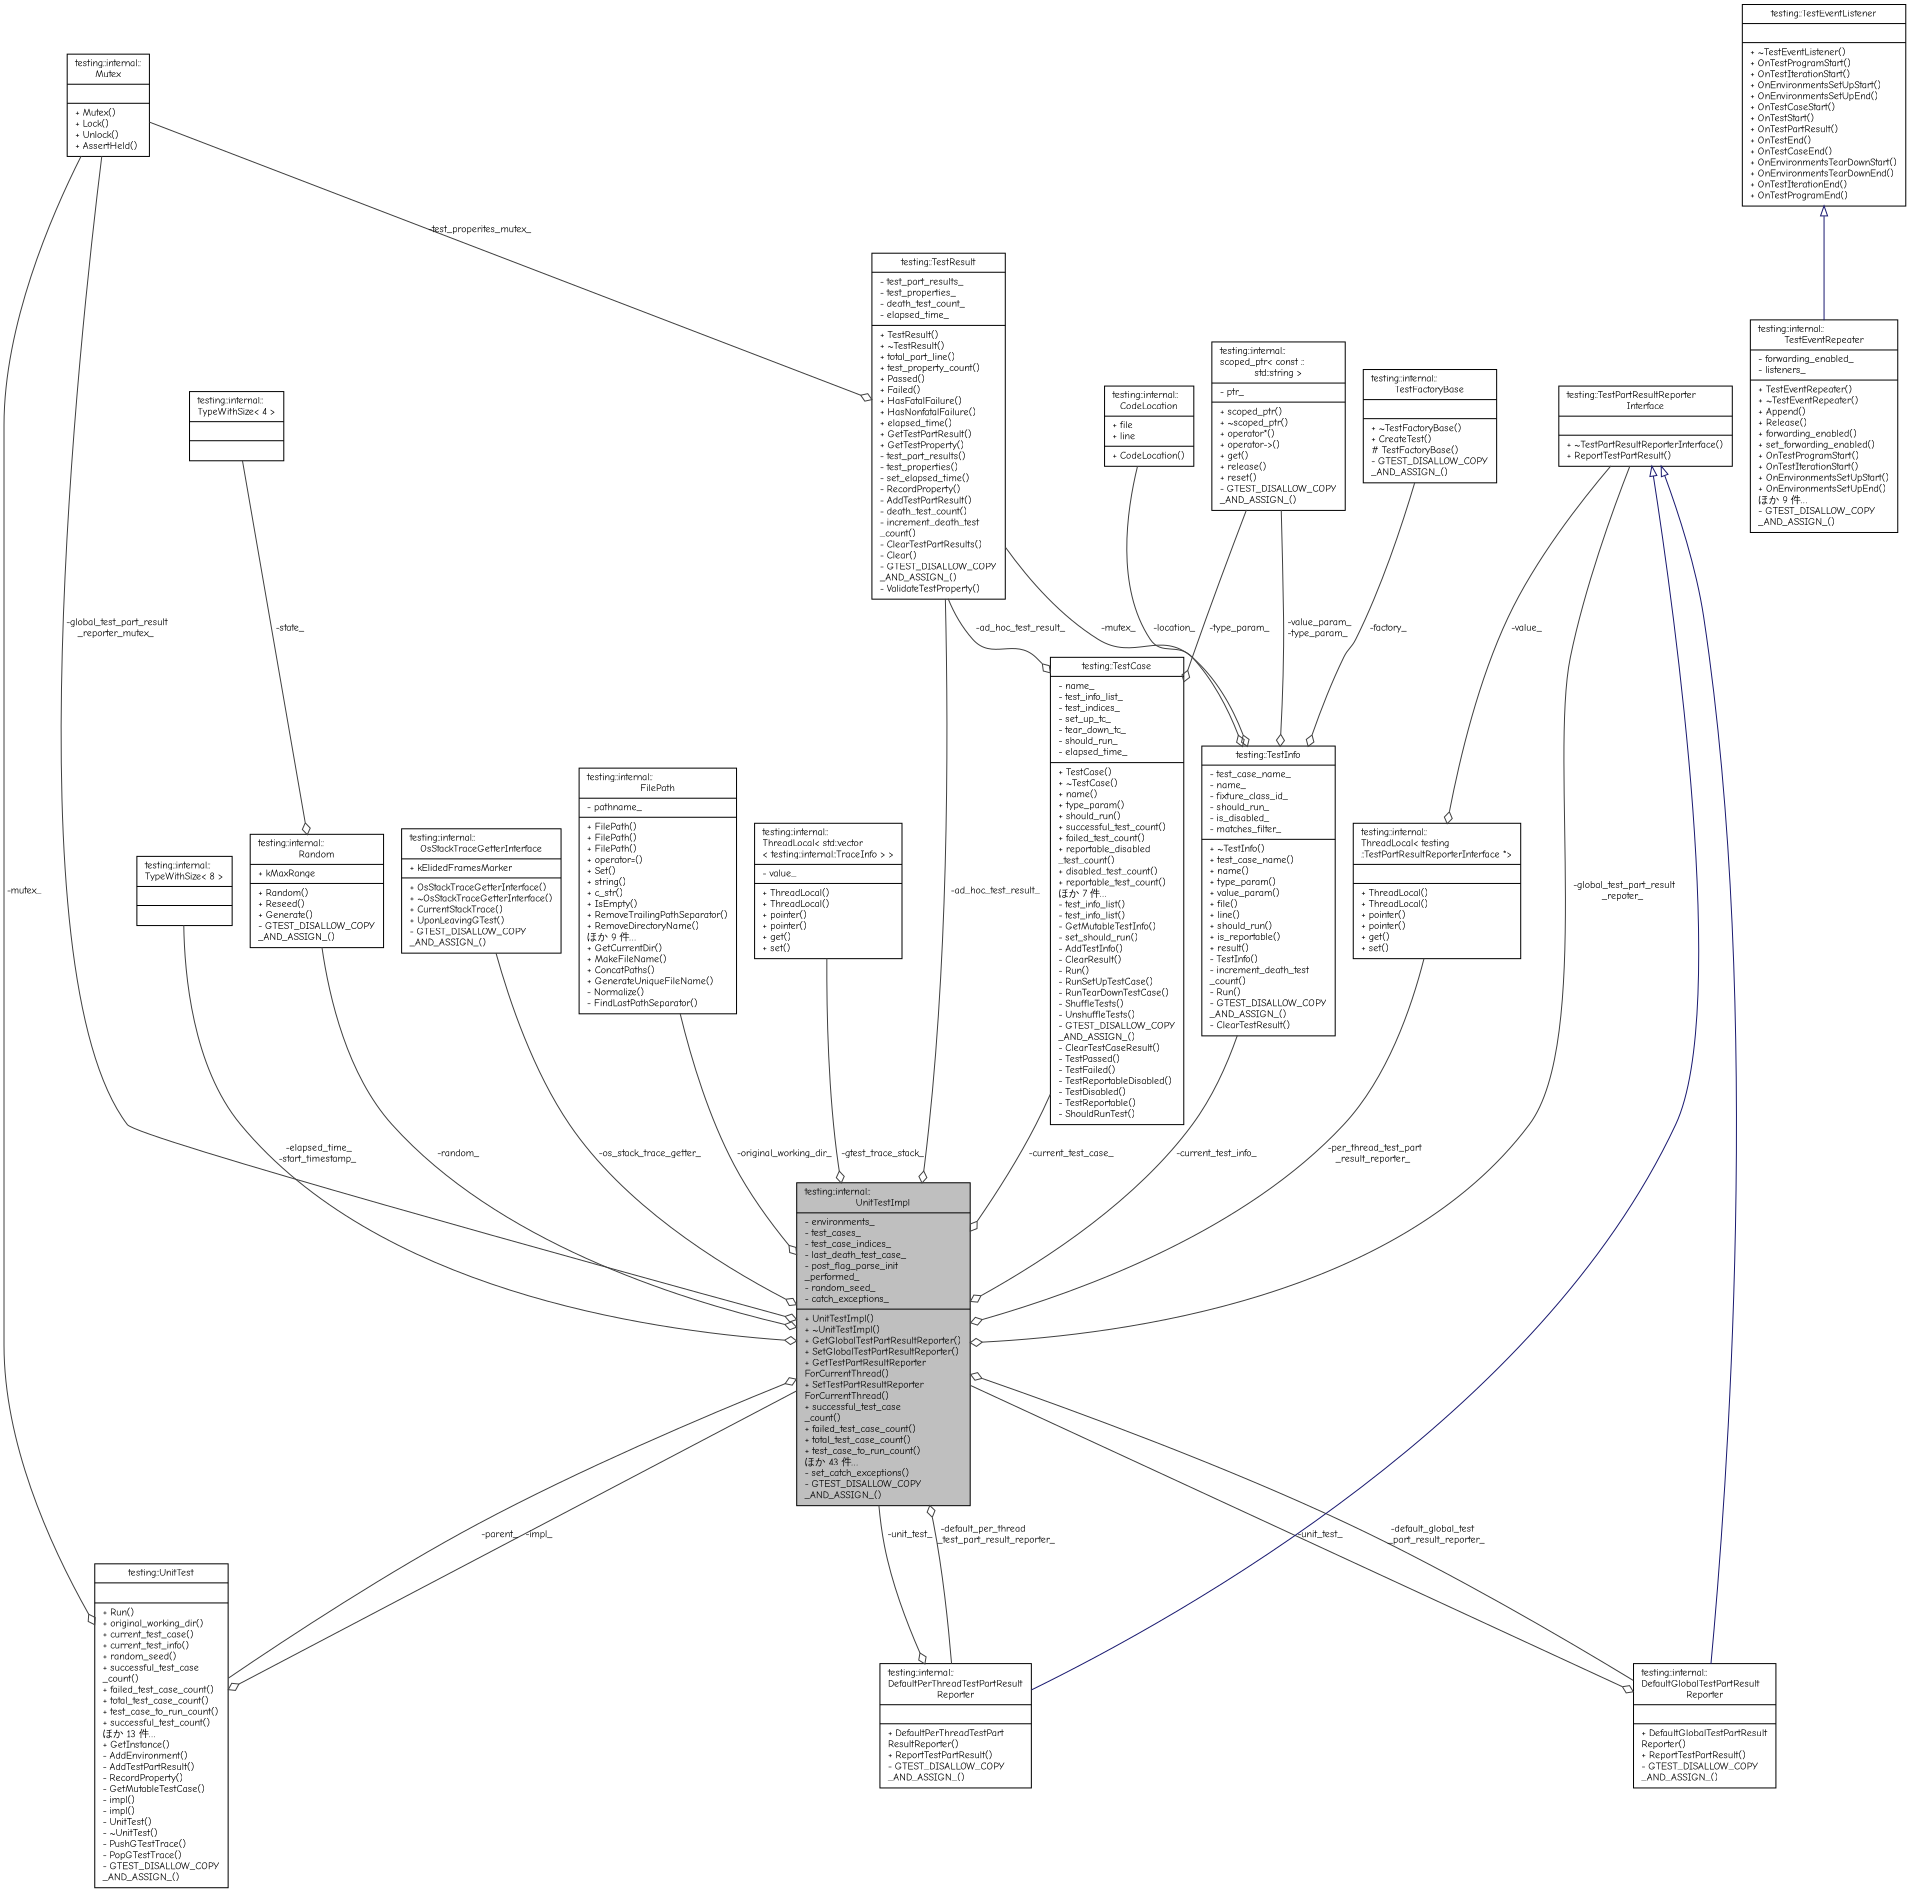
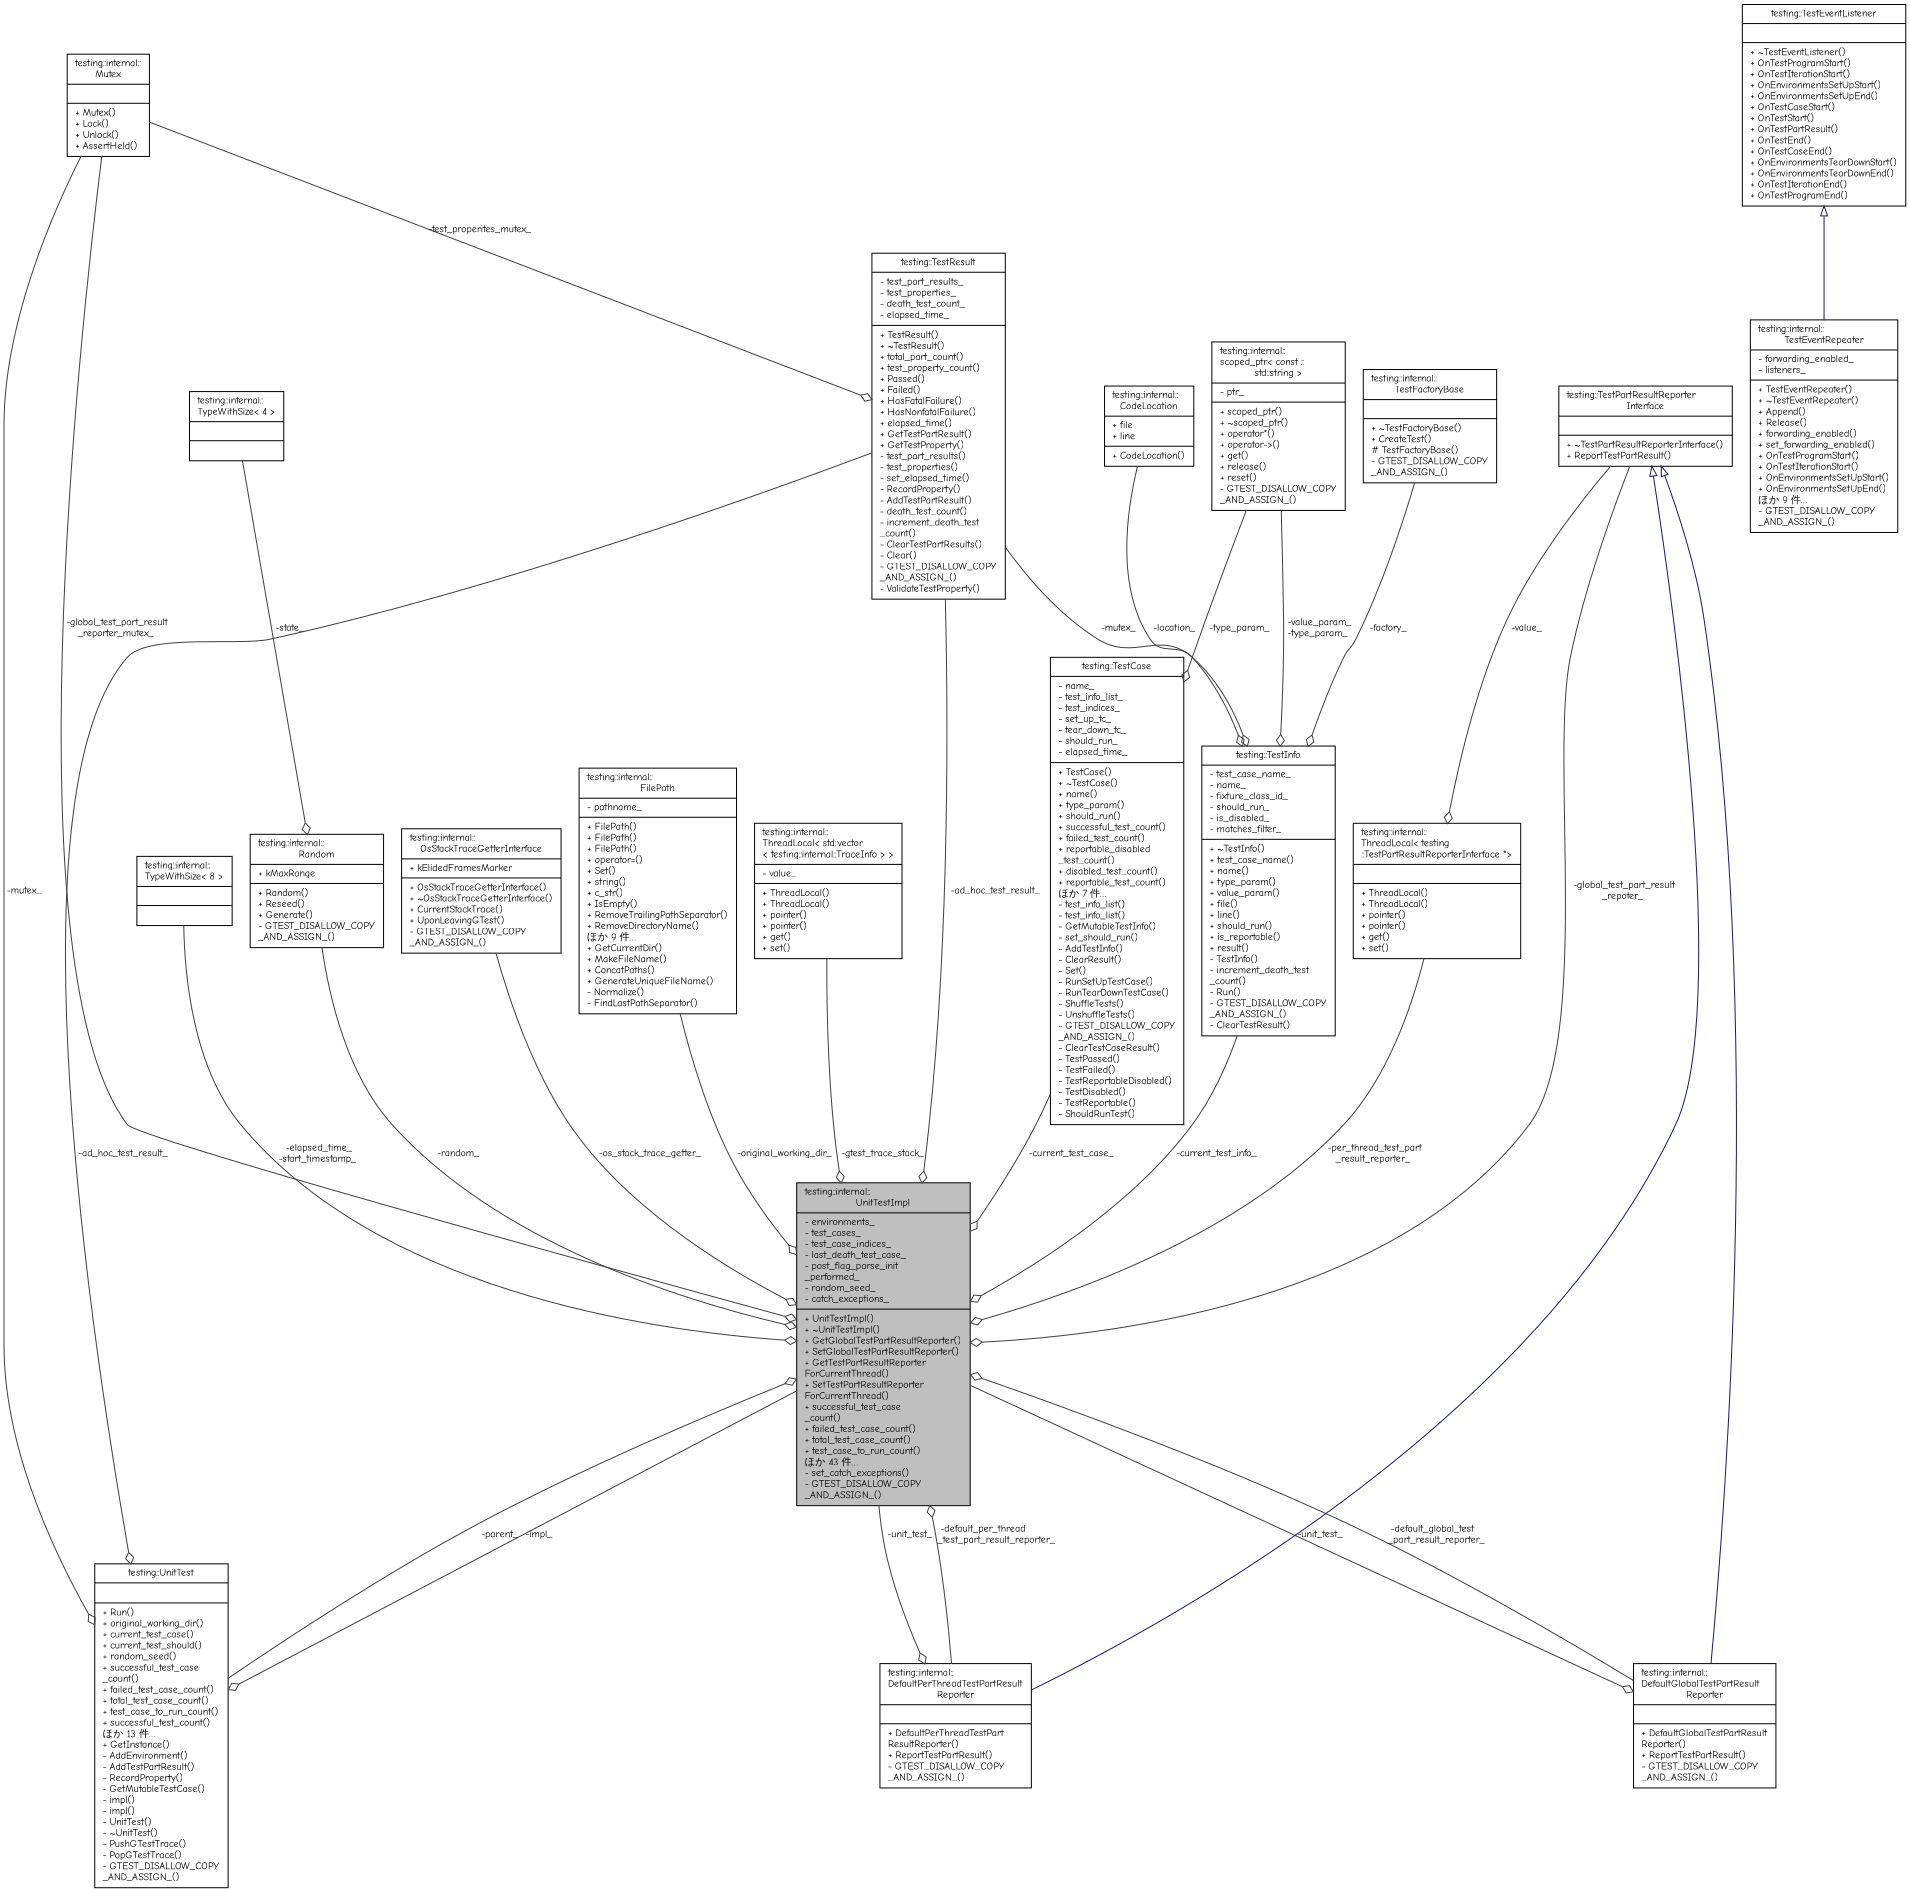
(918, 357) -> (922, 357)
(985, 647) -> (96, 716)
(1074, 971) -> (1072, 971)
(146, 1646) -> (153, 1646)
